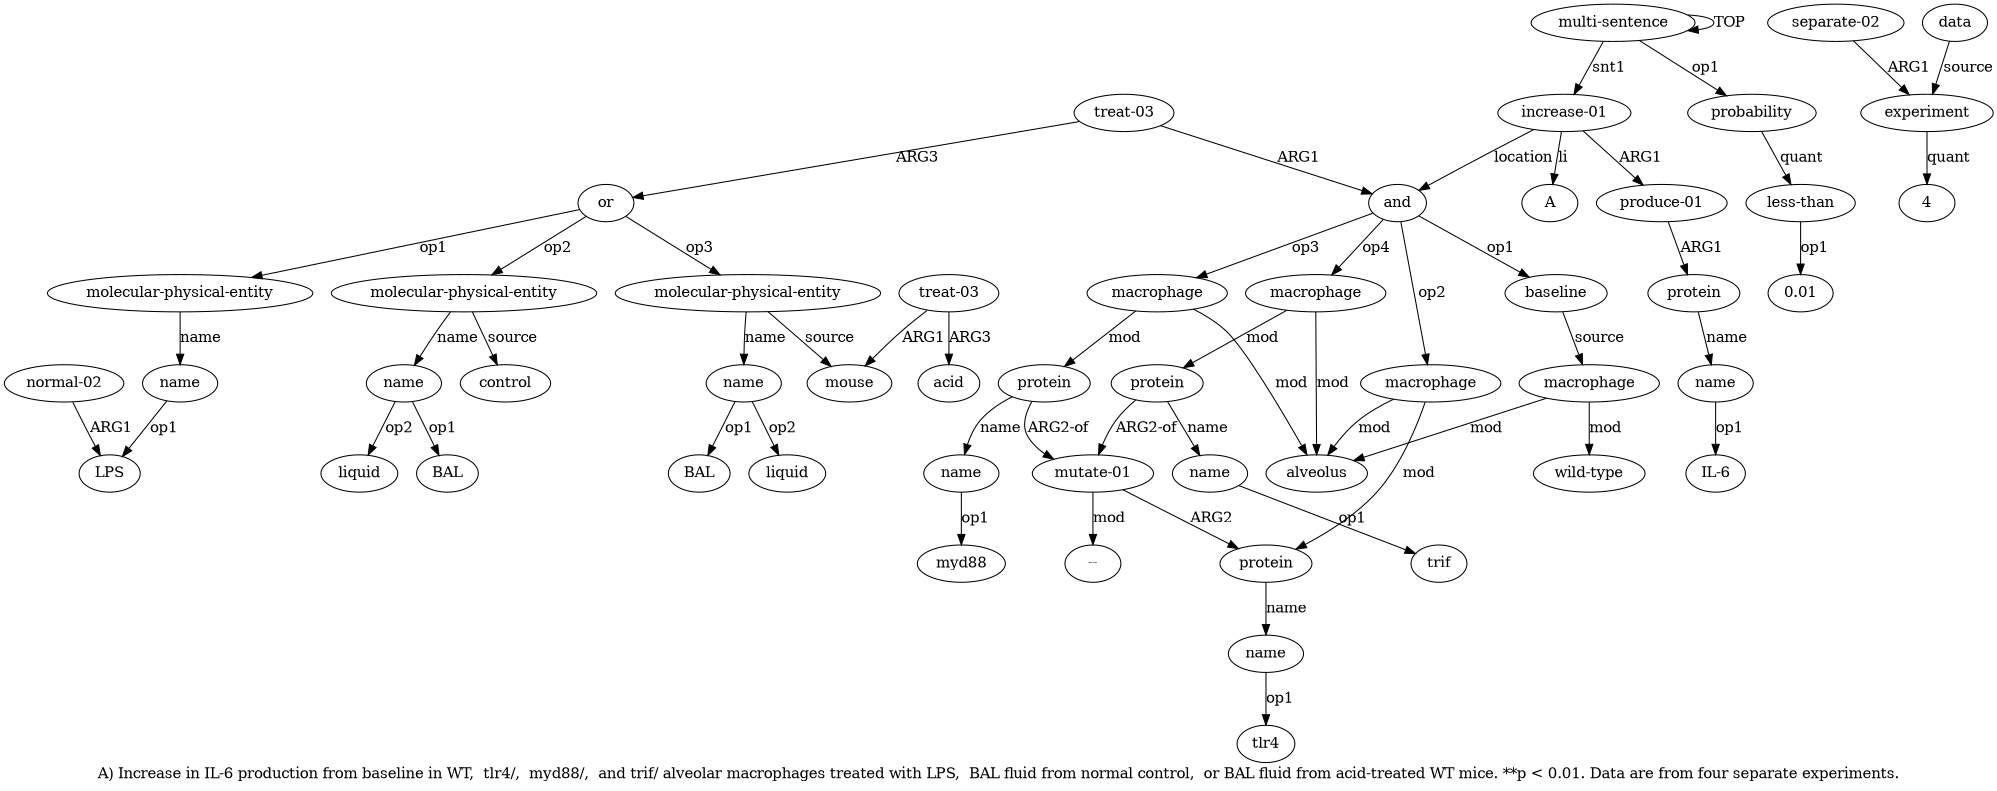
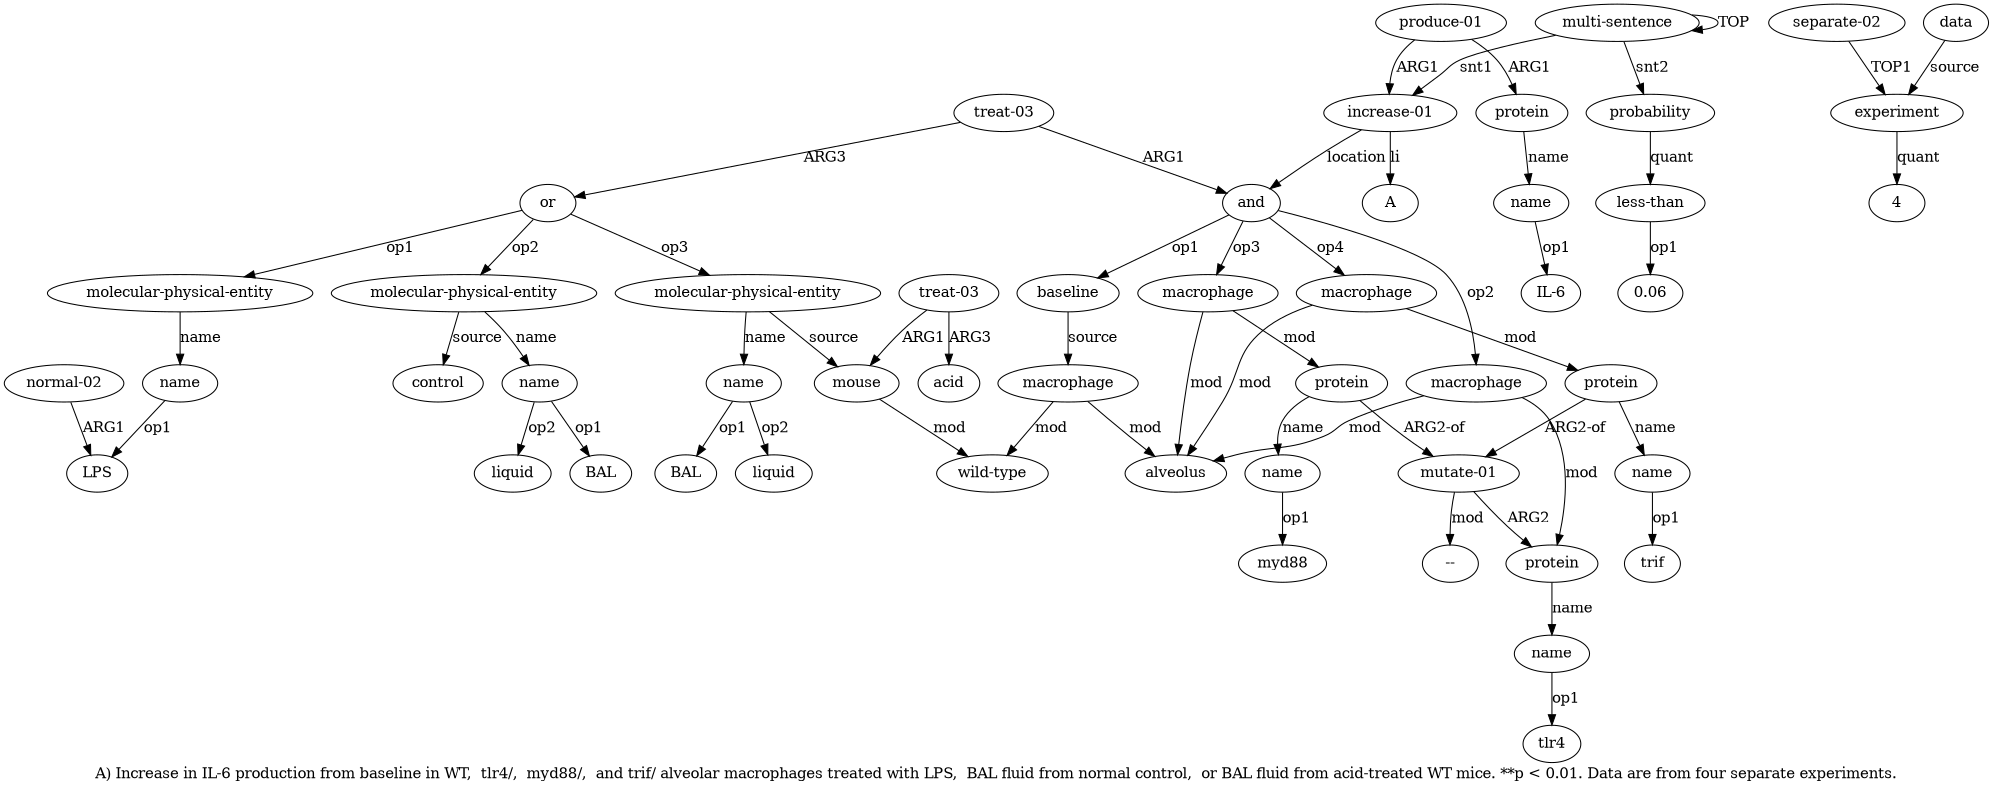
(1706, 68) -> (1652, 68)
(1909, 68) -> (1892, 68)
(1609, 155) -> (1397, 59)
(1801, 293) -> (1650, 293)
none -> (919, 425)
